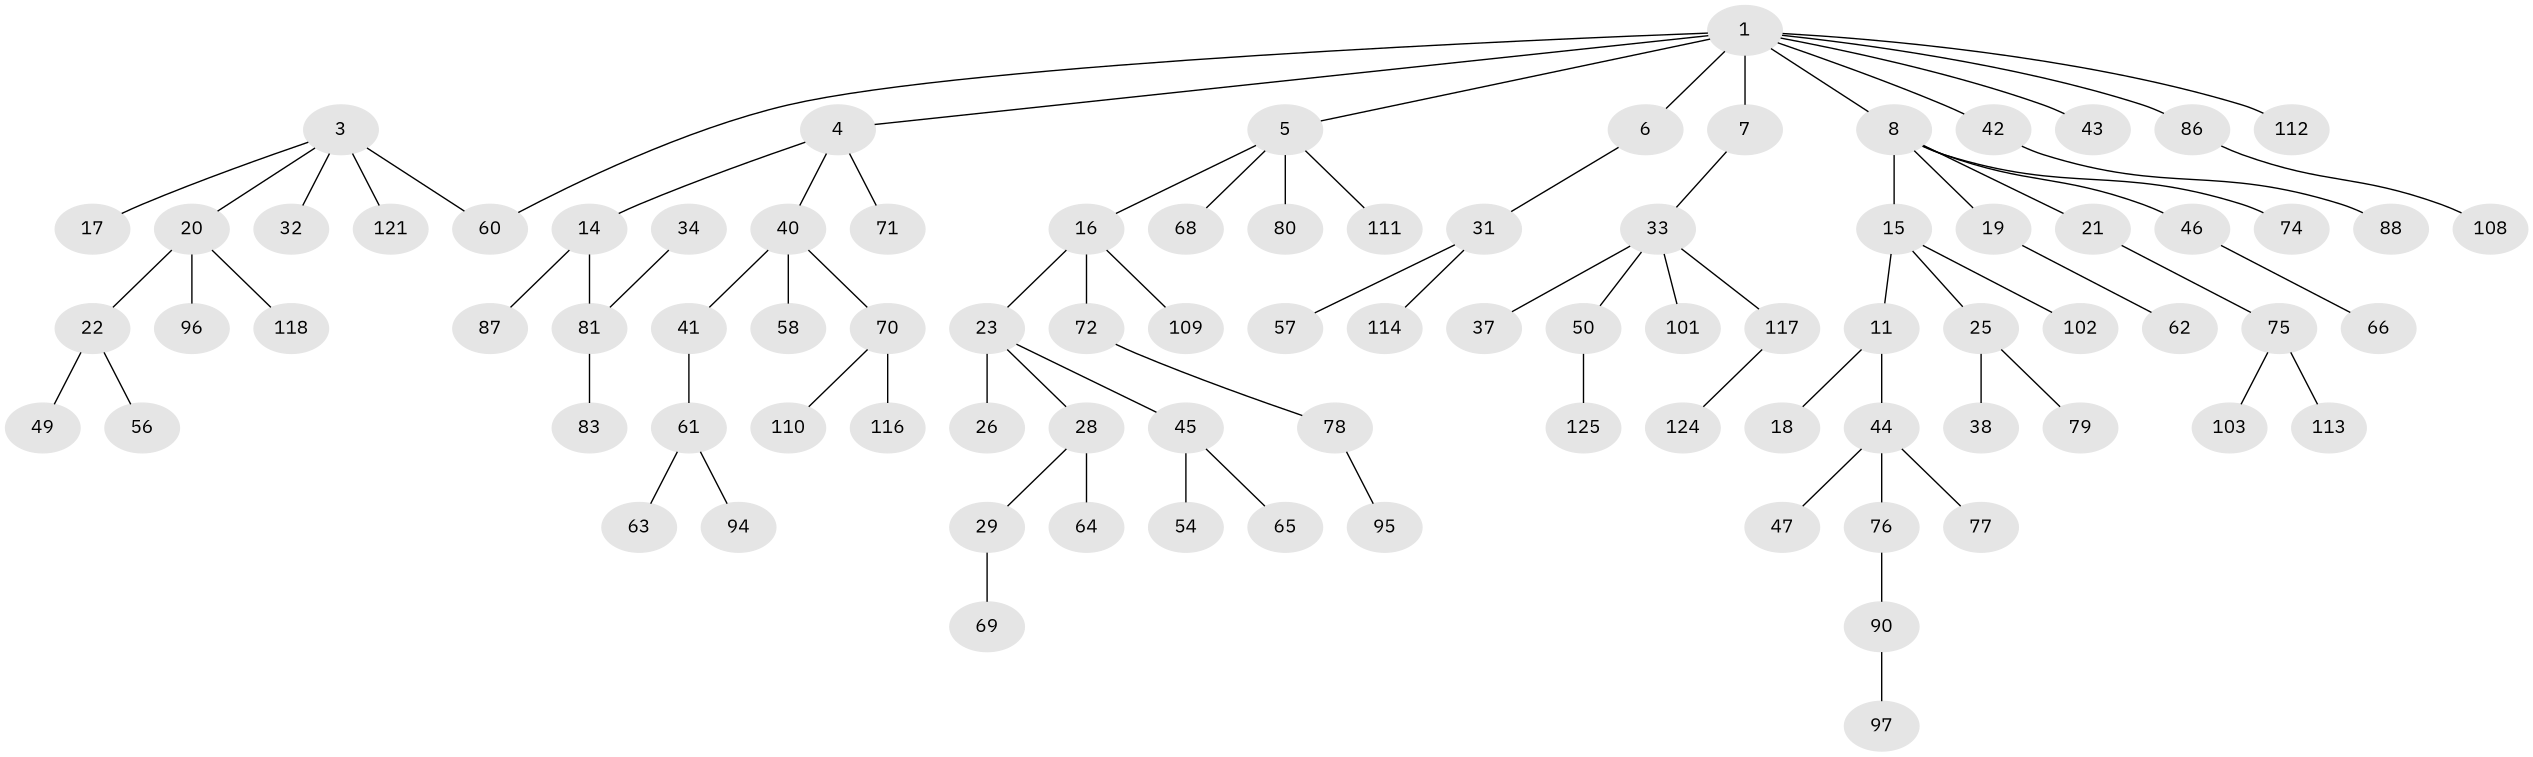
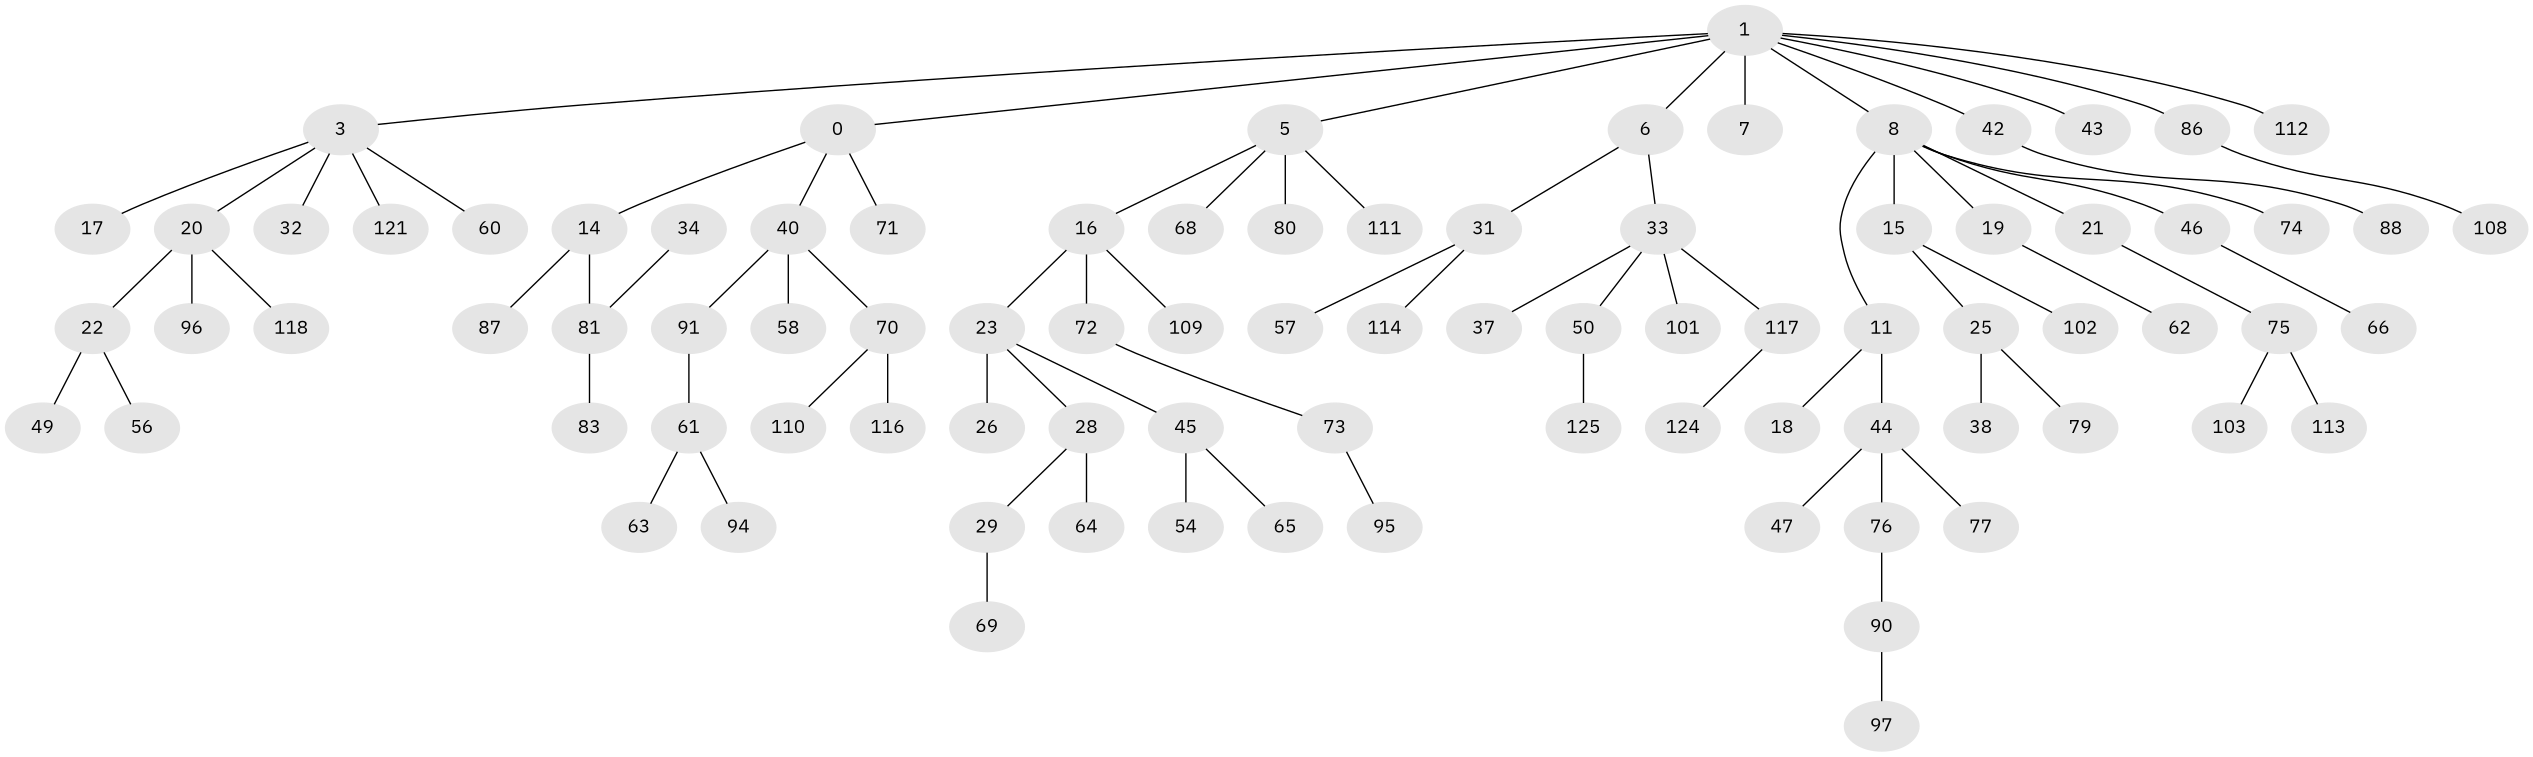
(1102, 67) -> (1042, 72)
(838, 130) -> (838, 130)
(1701, 179) -> (1652, 179)
(1888, 279) -> (1840, 227)
(689, 329) -> (689, 329)
(1335, 428) -> (1335, 428)
